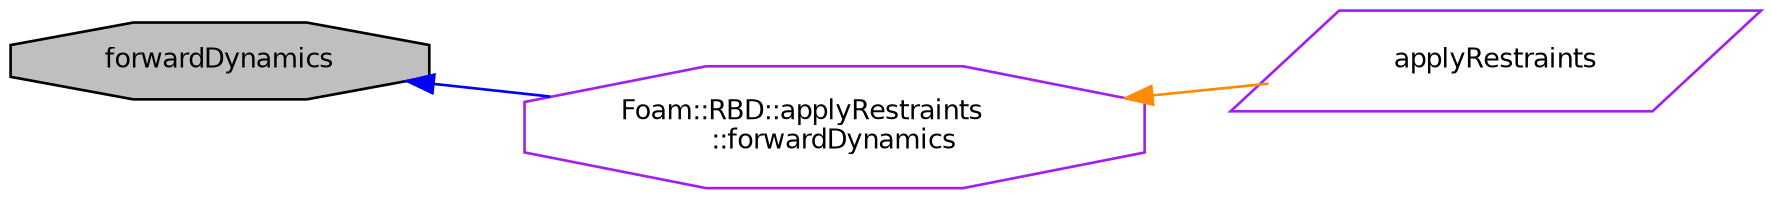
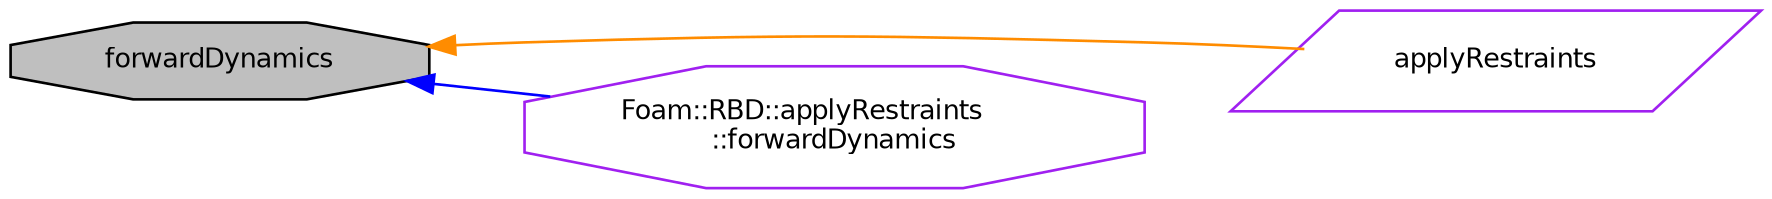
(1211, 89) -> (880, 37)
